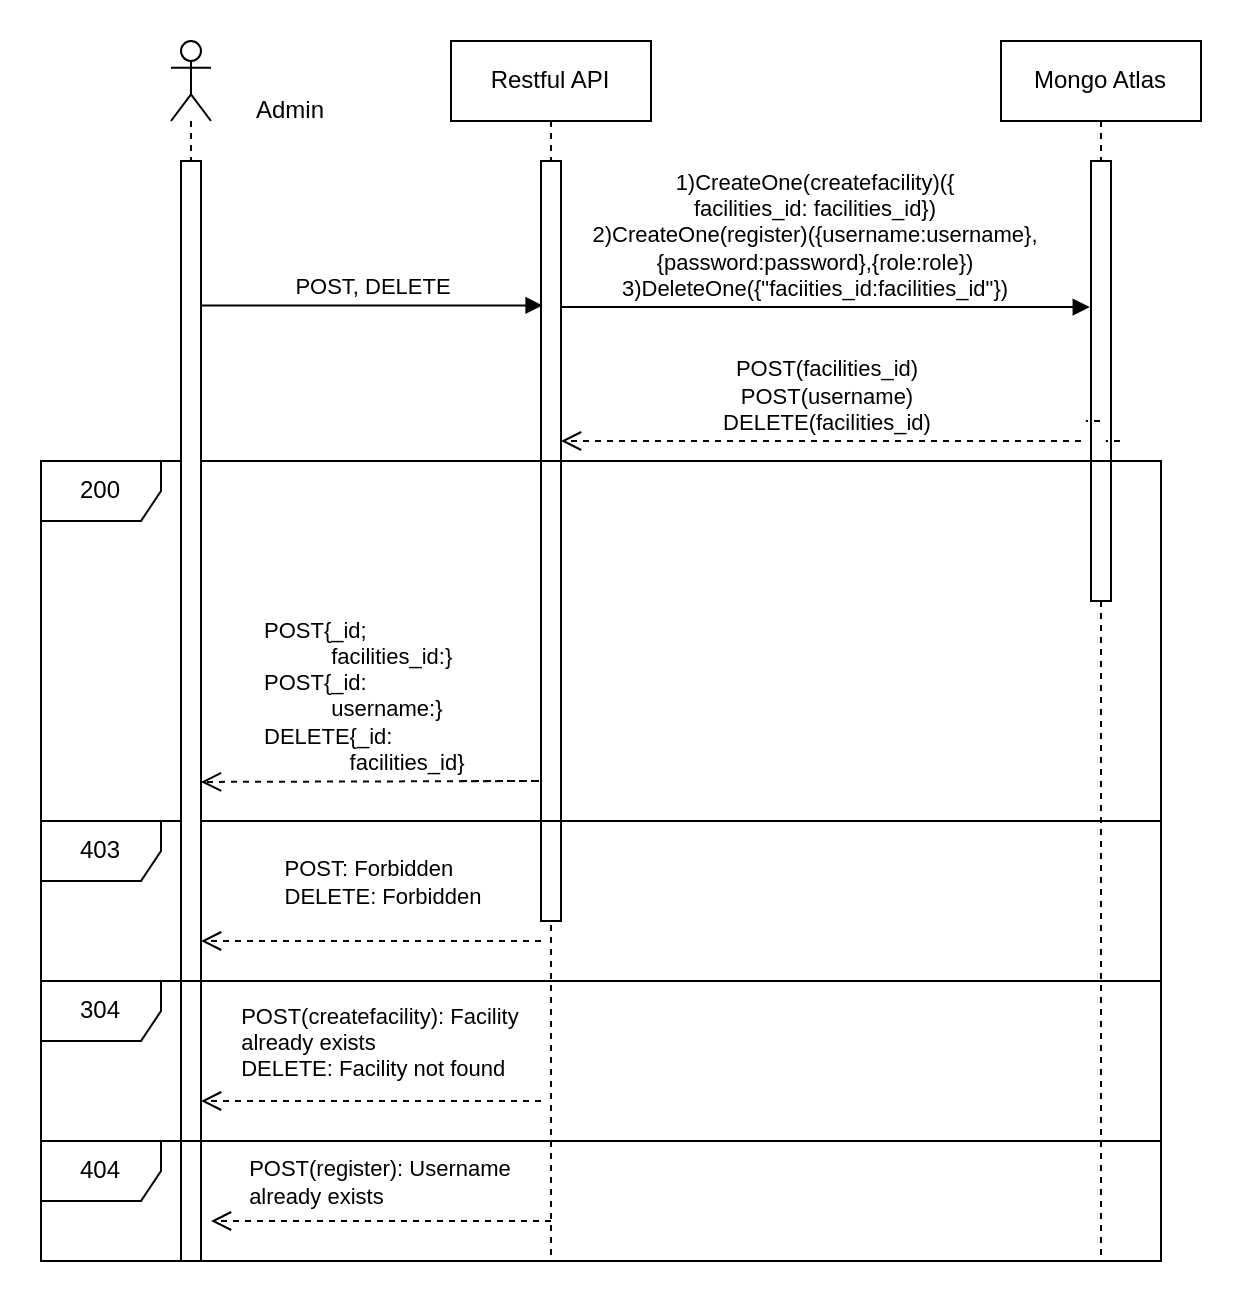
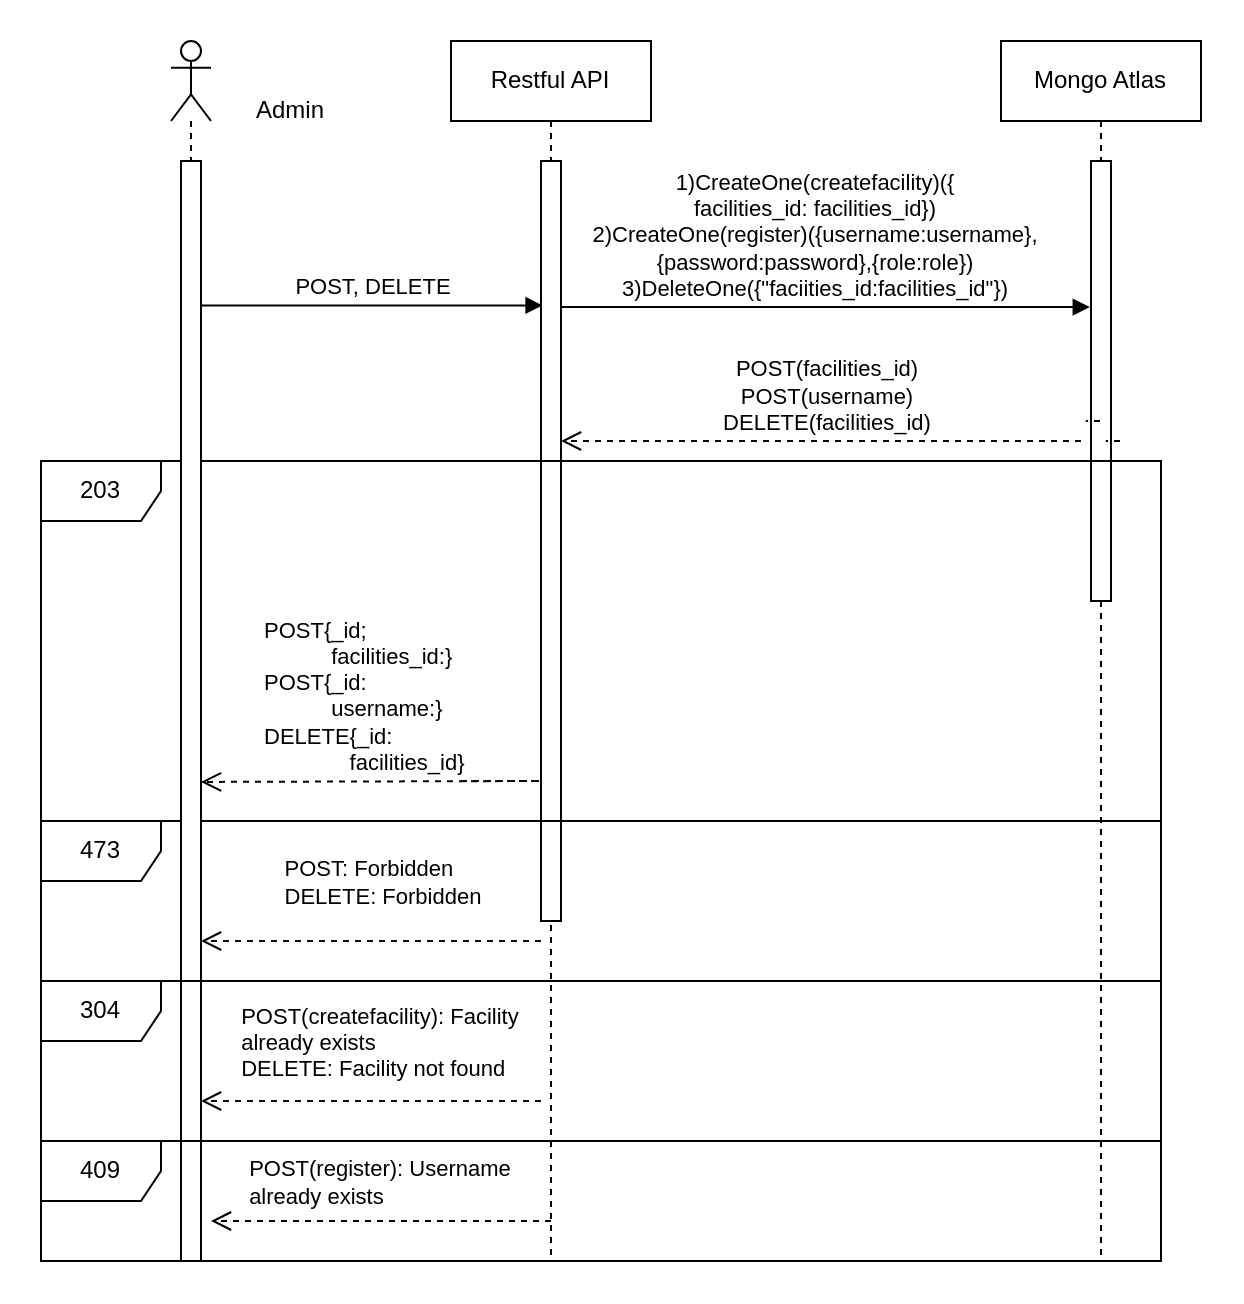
(101, 491) -> (101, 491)
(101, 851) -> (101, 851)
(101, 1171) -> (101, 1171)
